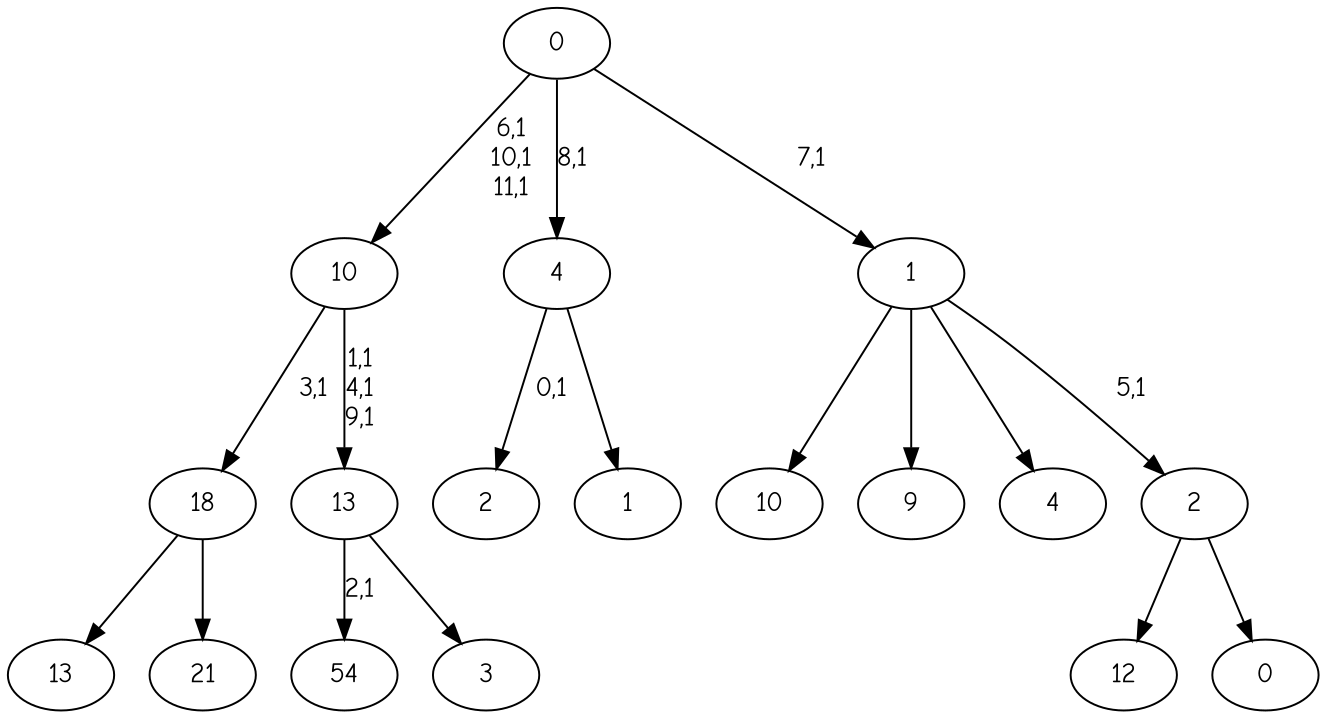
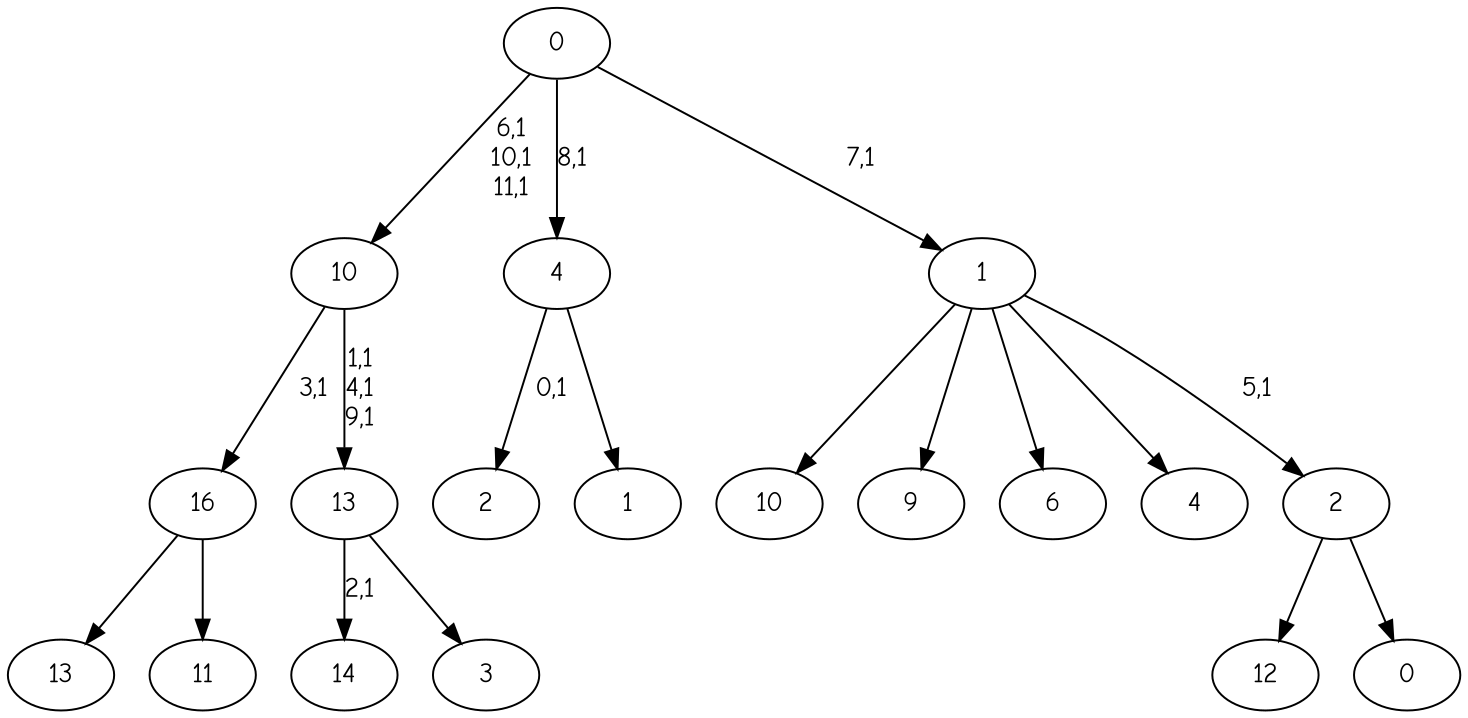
(203, 504) -> (203, 504)
none -> (1053, 504)
(203, 675) -> (203, 675)
(344, 675) -> (344, 675)
